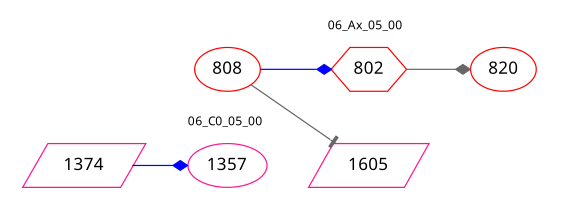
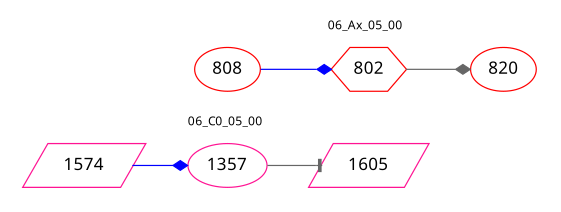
(301, 119) -> (292, 165)
(84, 165) -> (84, 165)
